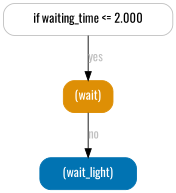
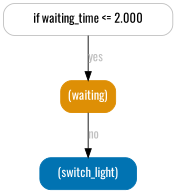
(88, 97) -> (88, 97)
(88, 174) -> (88, 174)
